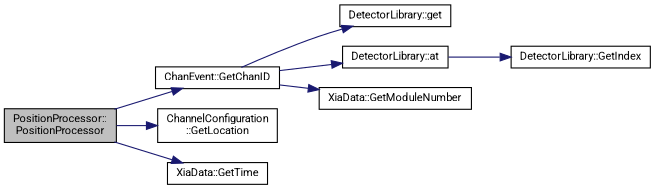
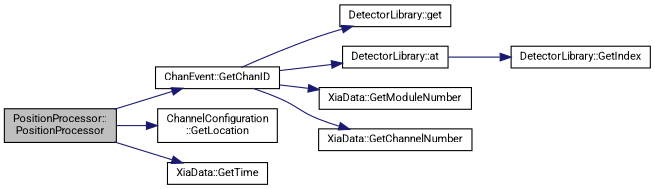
none -> (395, 140)
